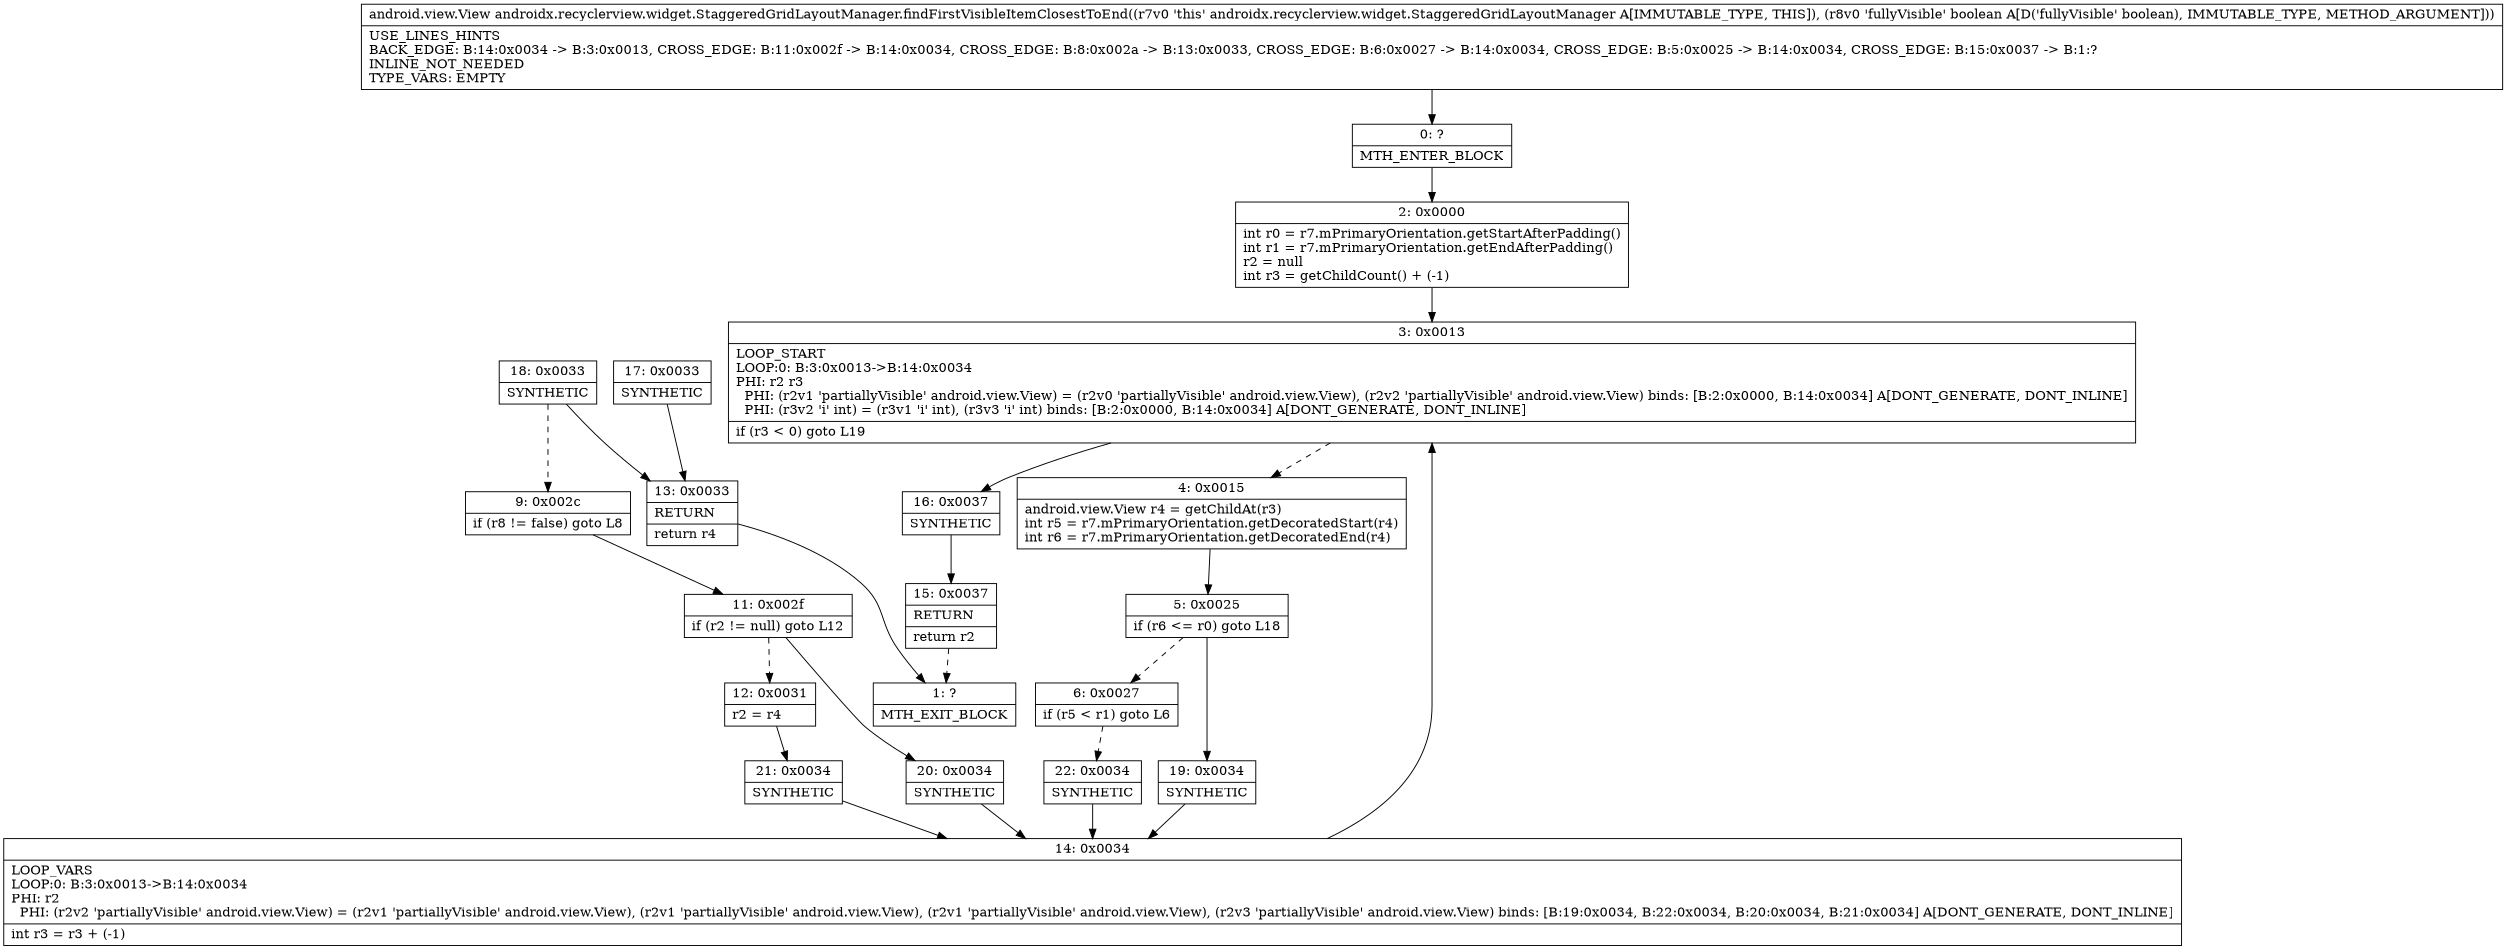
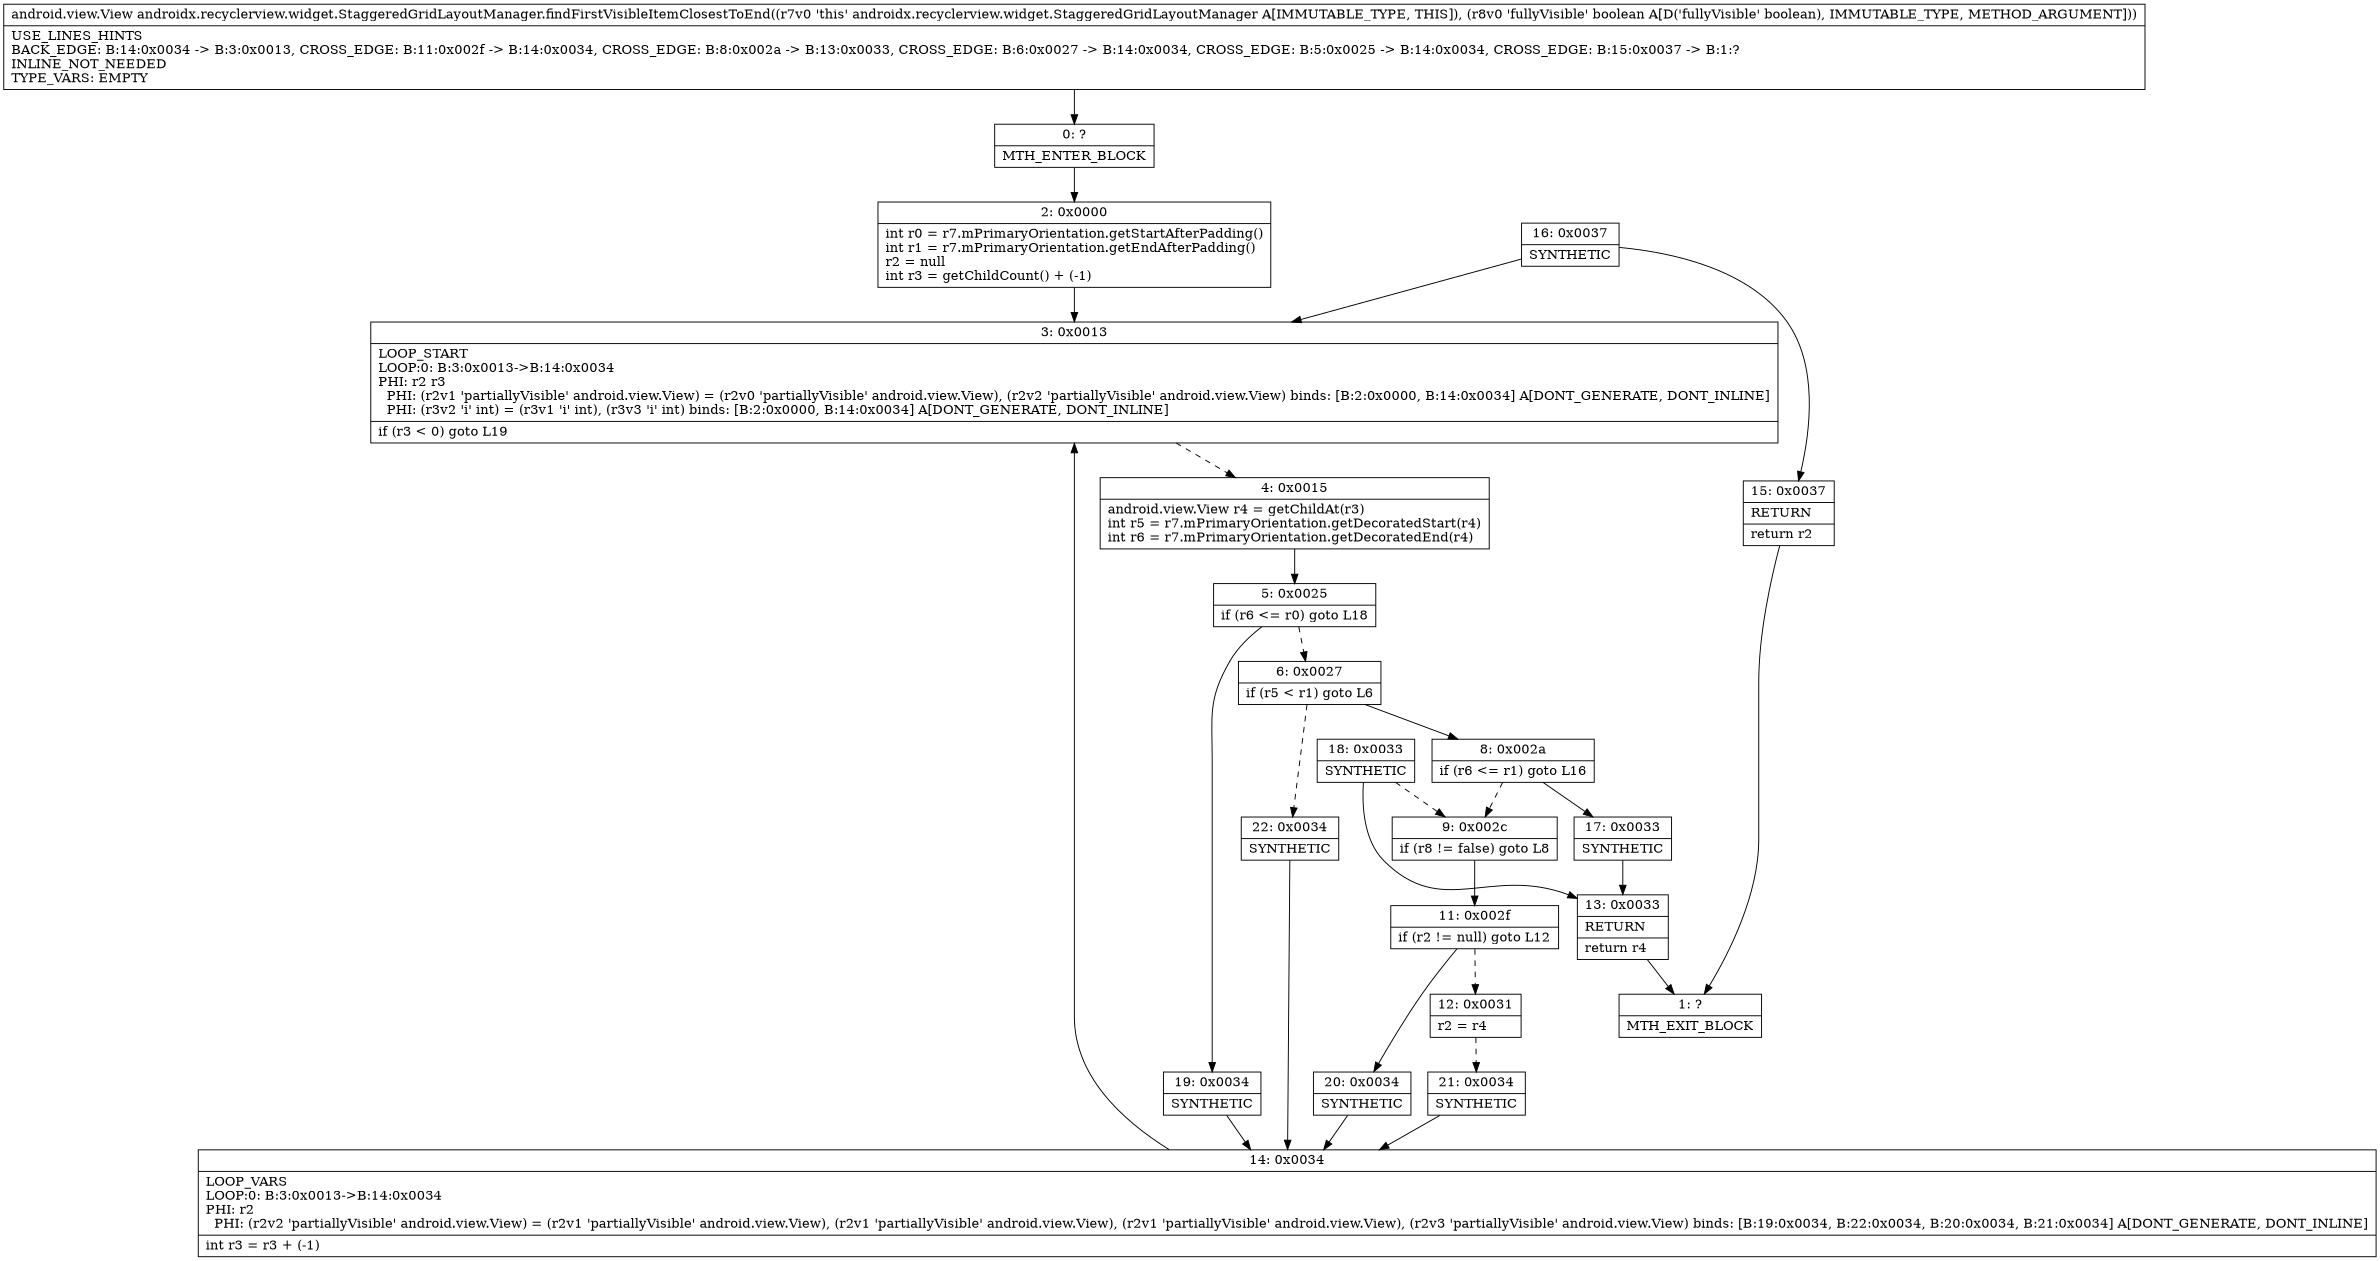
(1049, 462) -> (1411, 289)
(948, 661) -> (1759, 770)
(780, 739) -> (1476, 1050)
none -> (1513, 761)
